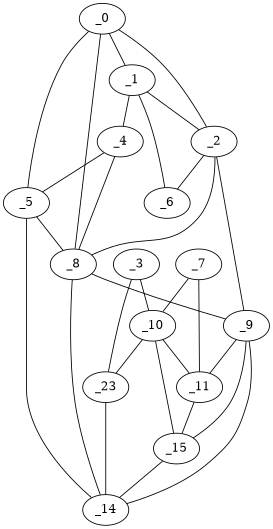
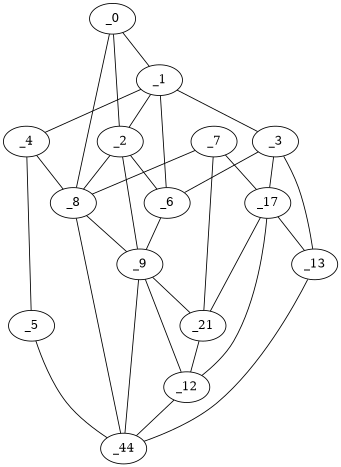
(45, 104) -> none
none -> (217, 111)
none -> (221, 172)
(50, 234) -> (149, 170)
none -> (153, 234)
(153, 326) -> (268, 203)
(106, 387) -> (315, 264)
(200, 387) -> (203, 326)
(177, 449) -> (187, 387)
(106, 510) -> (124, 449)
